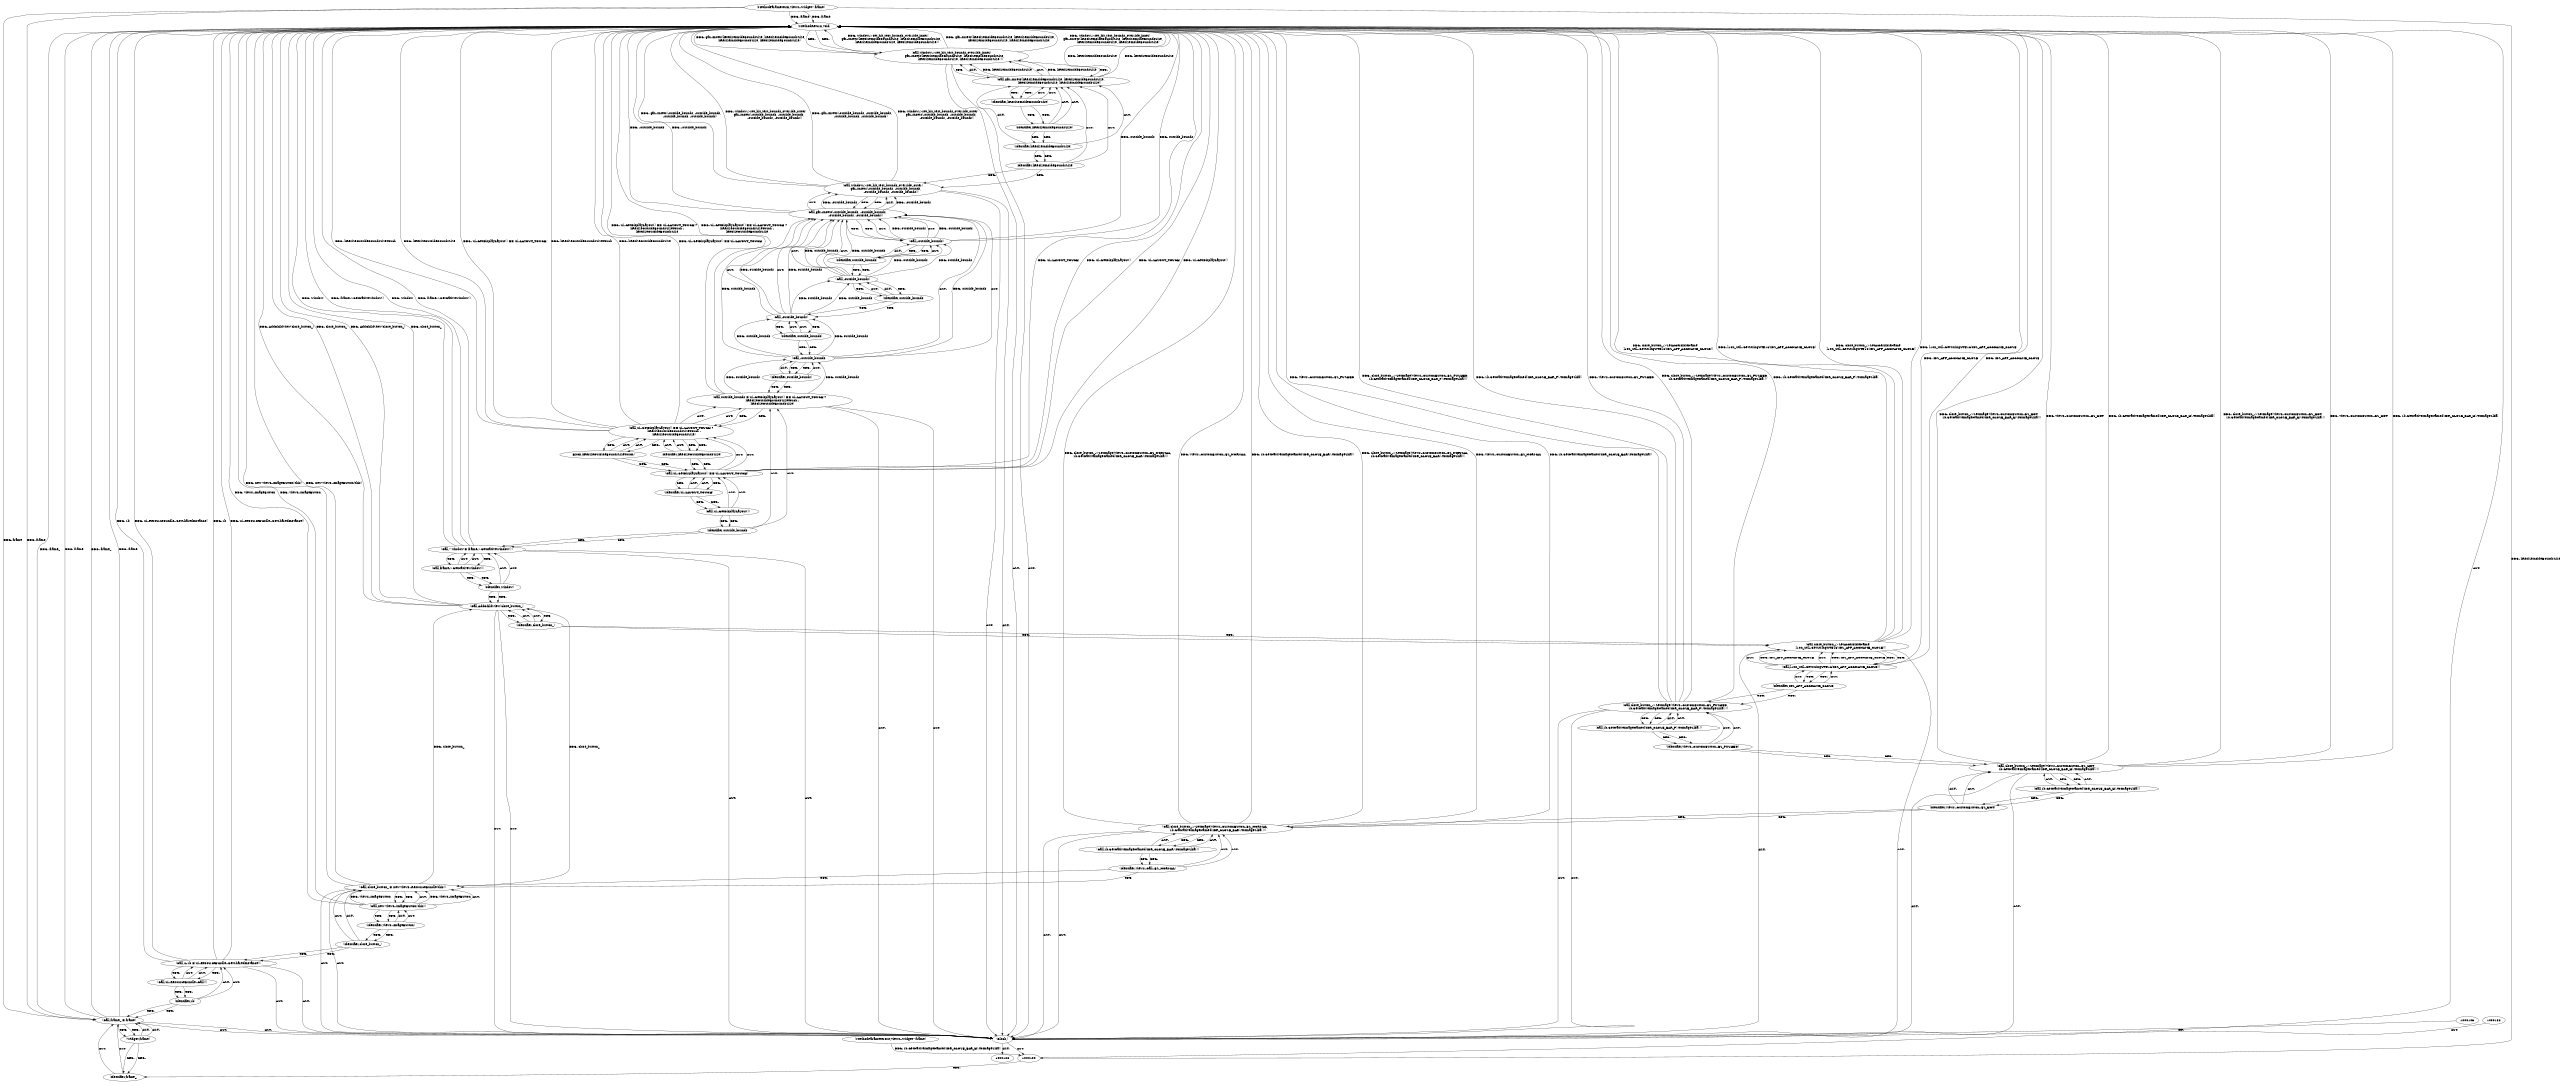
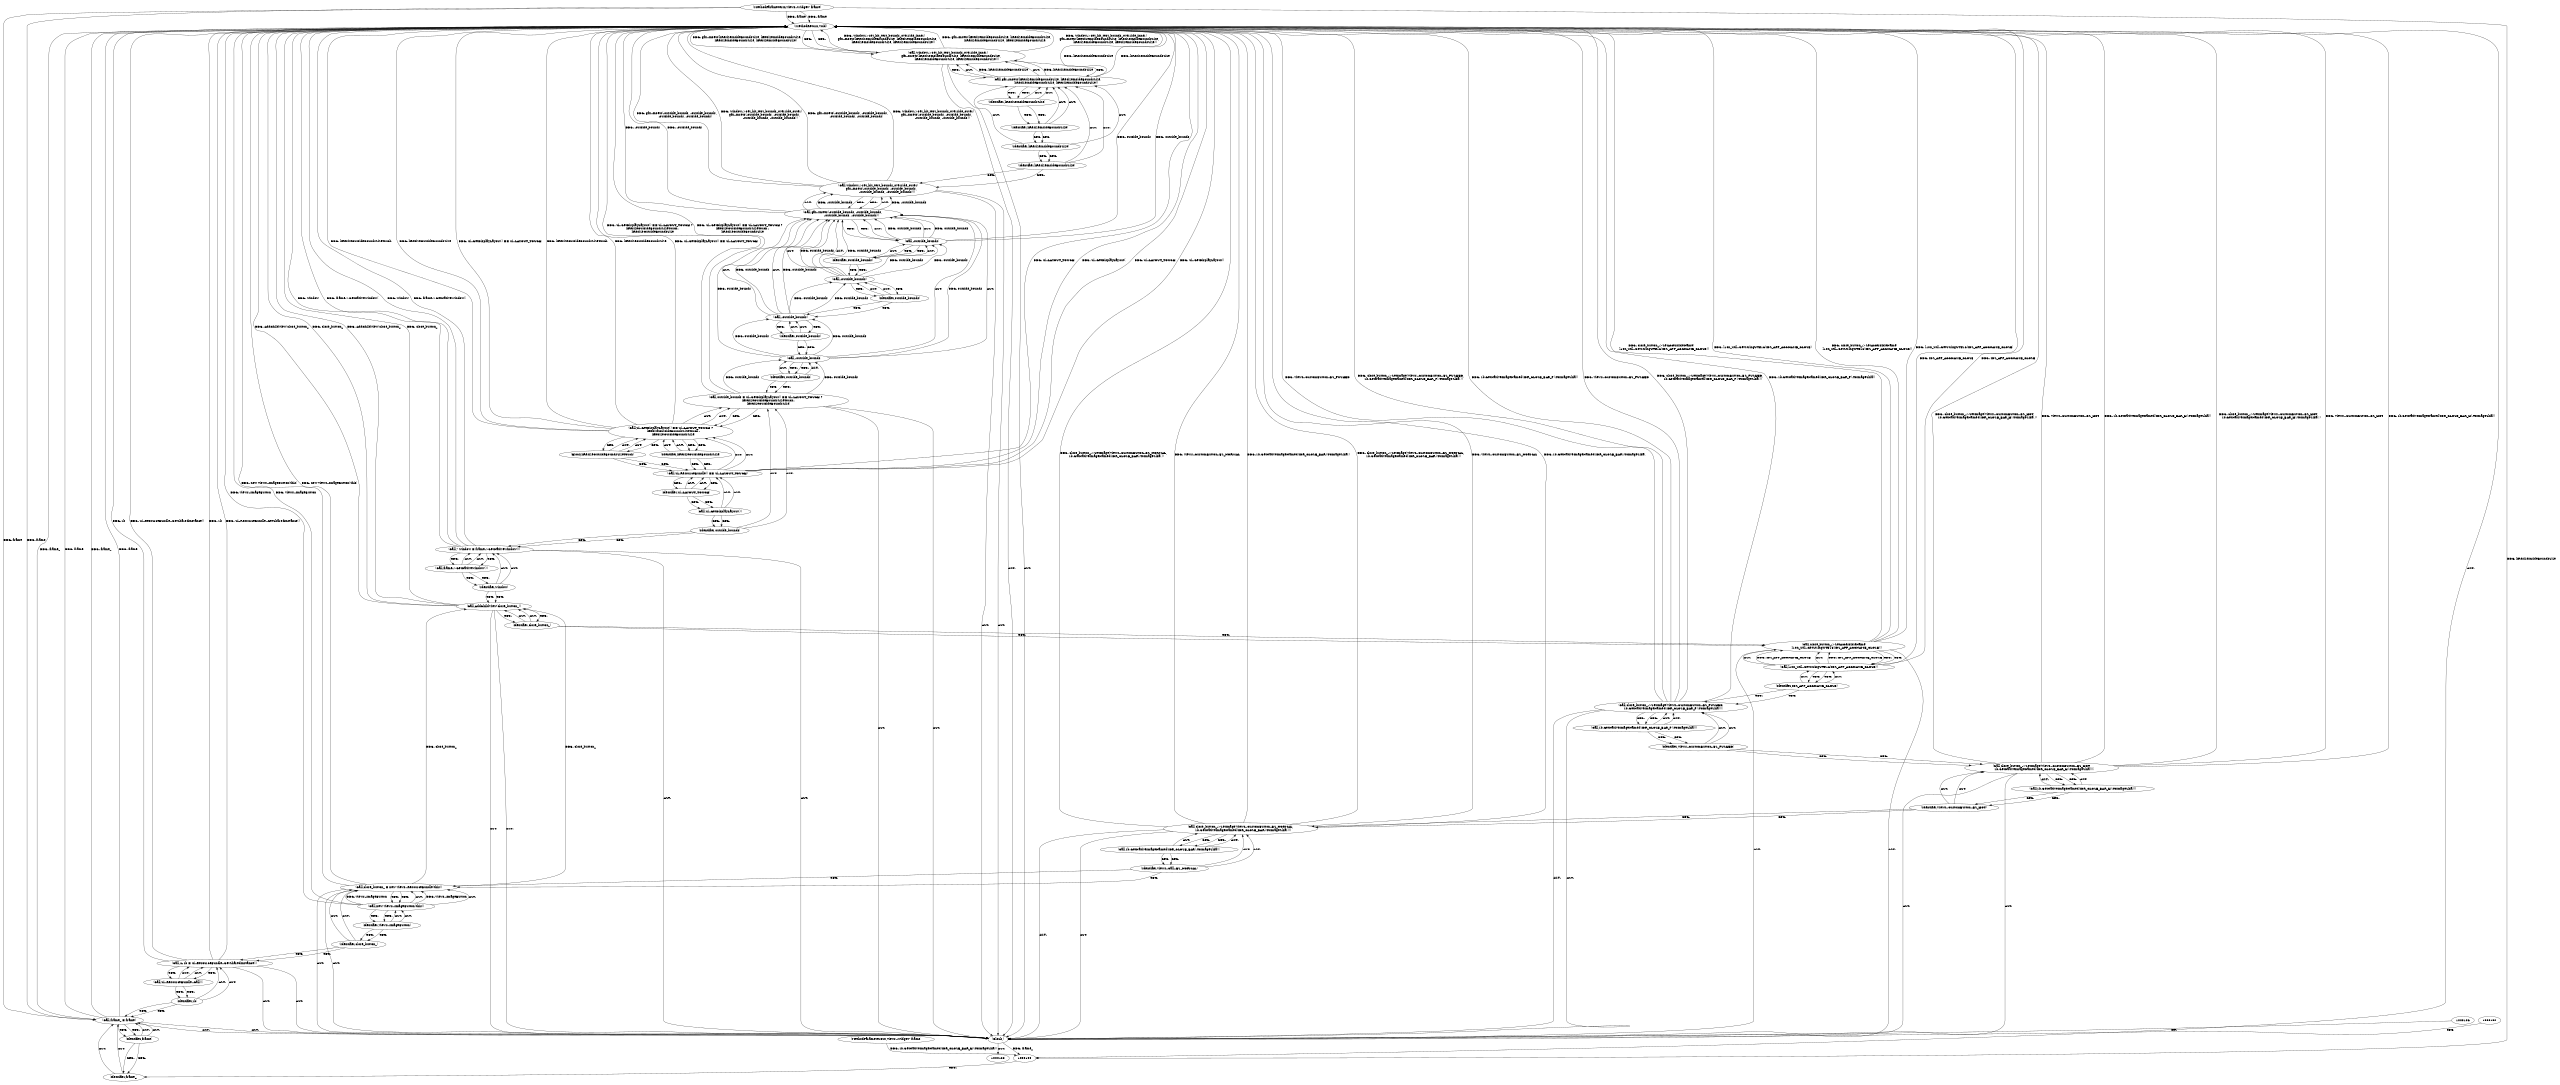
(2503, 401) -> (2499, 400)
(707, 474) -> (708, 474)
(2455, 1030) -> (2451, 1030)
(138, 1039) -> (139, 1039)
(1021, 1049) -> (1023, 1049)
